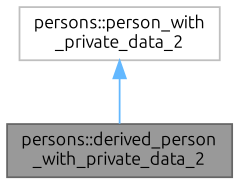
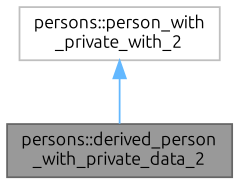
(120, 34) -> (120, 34)
